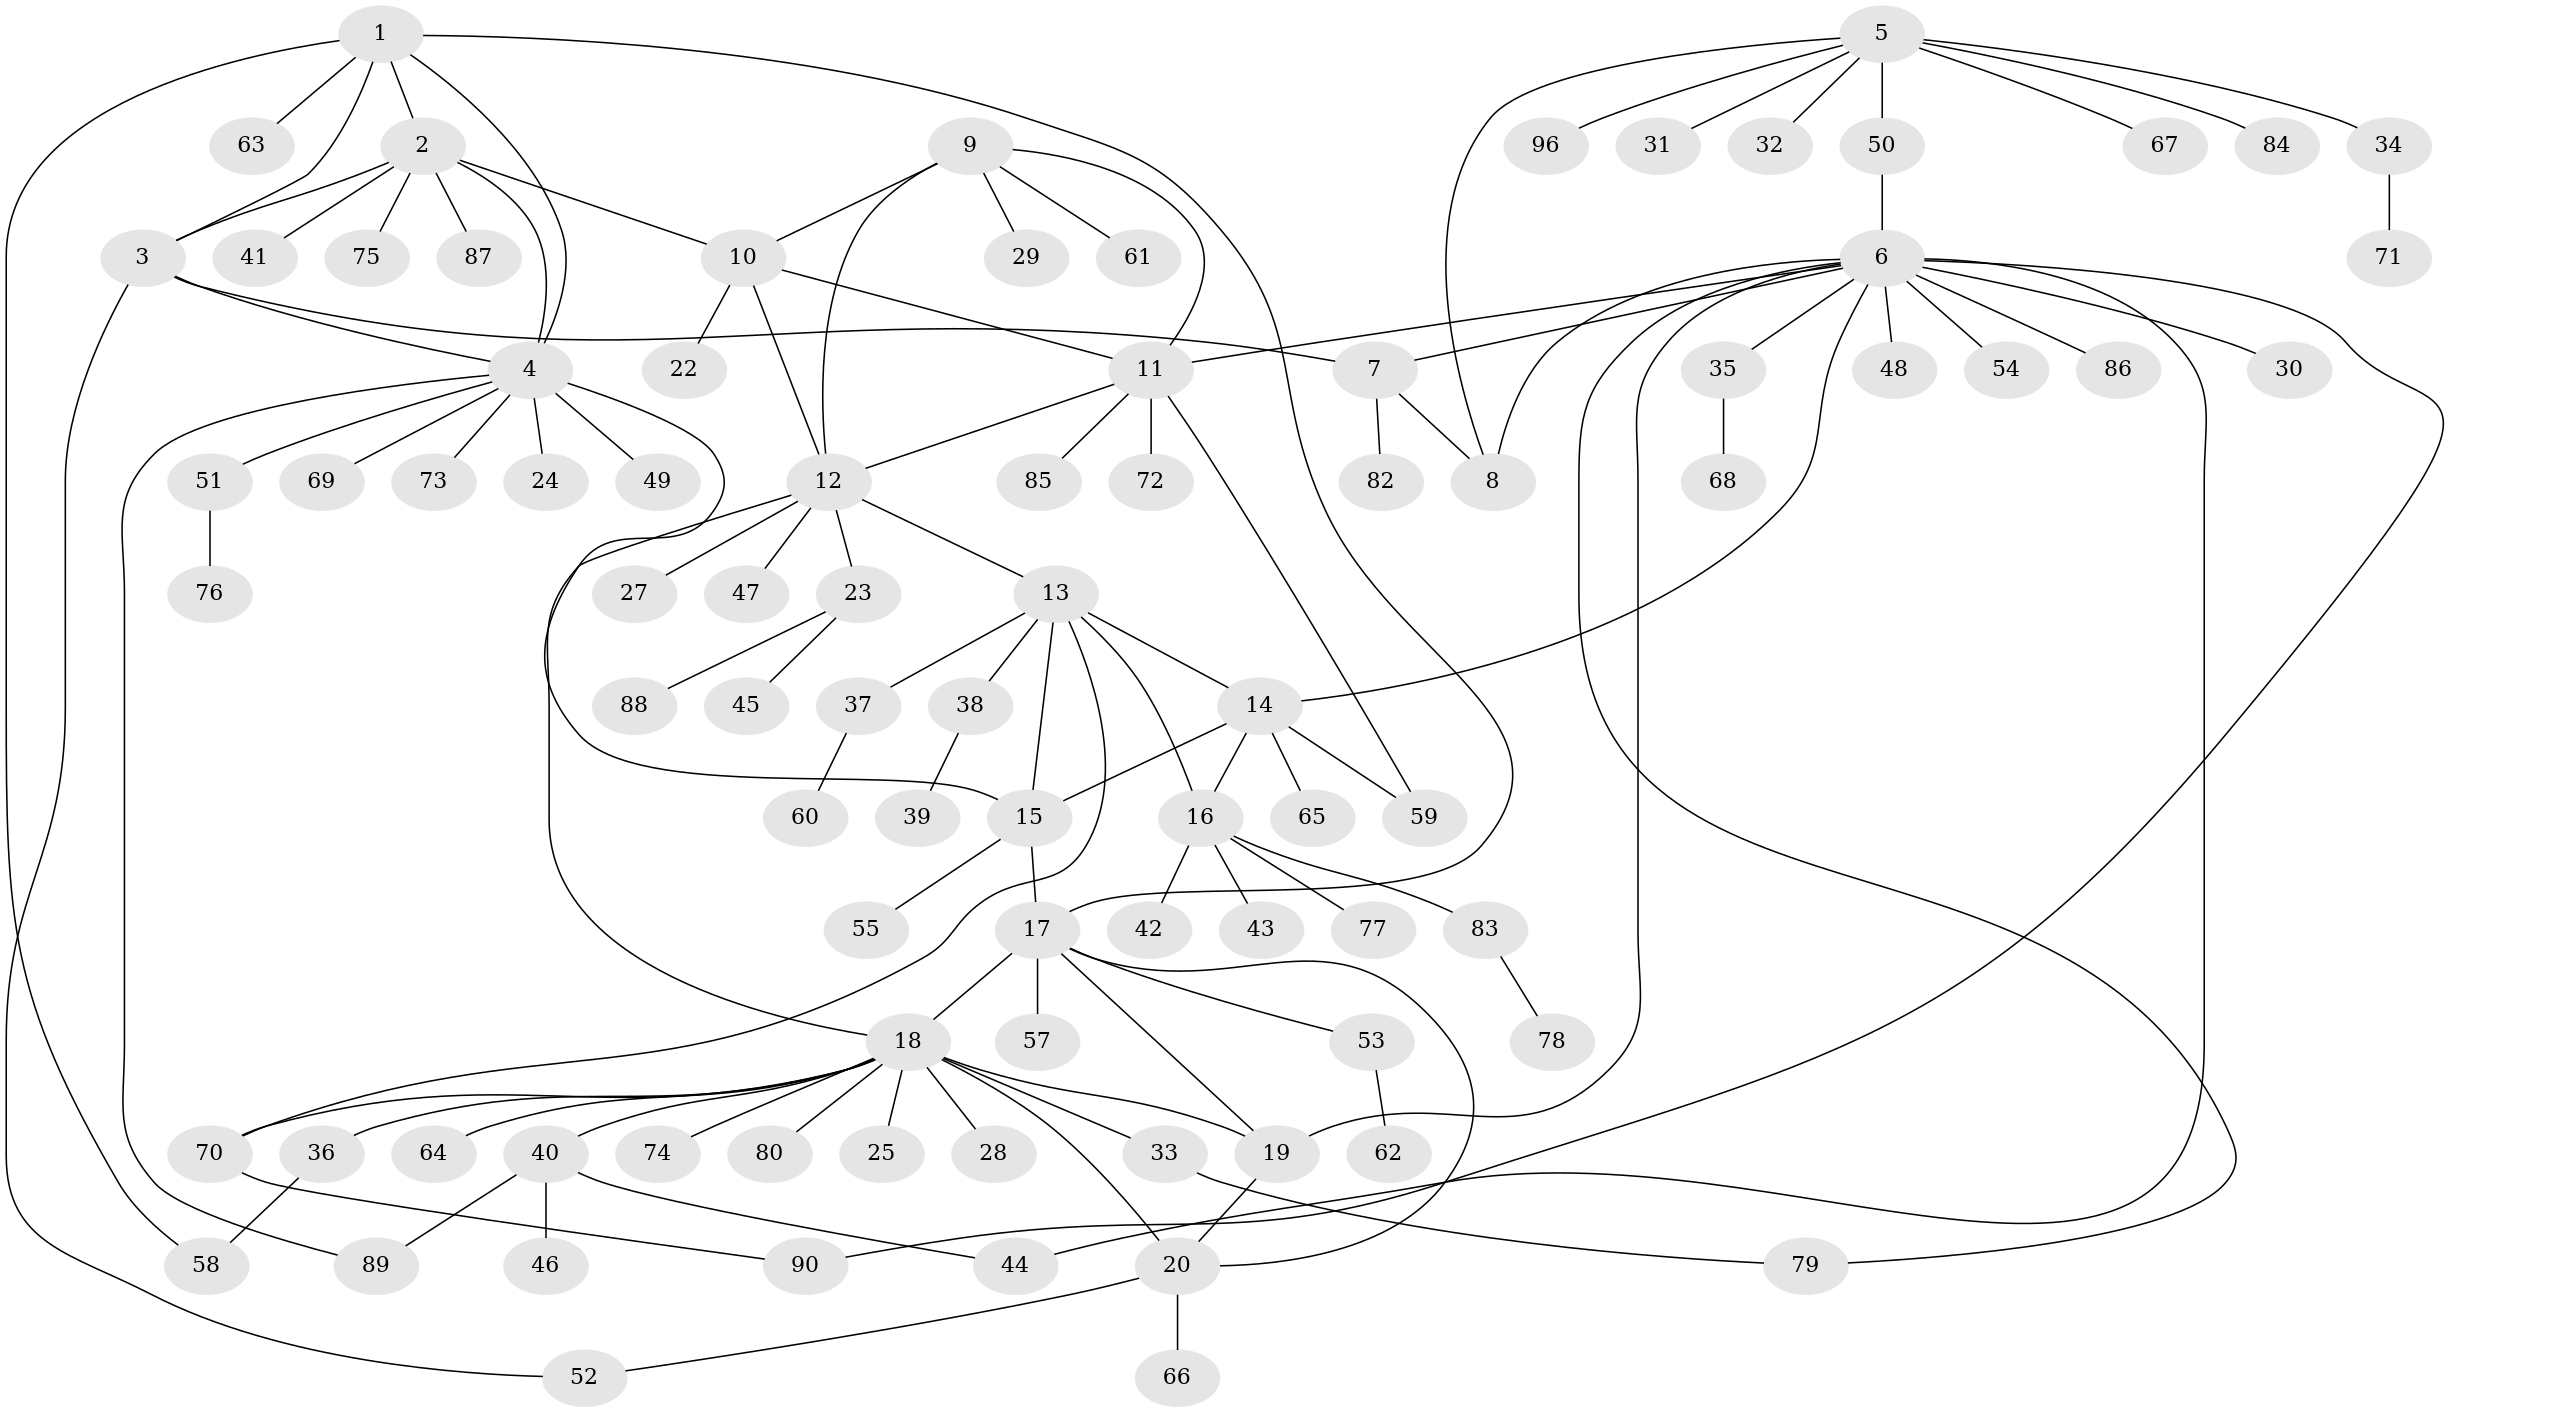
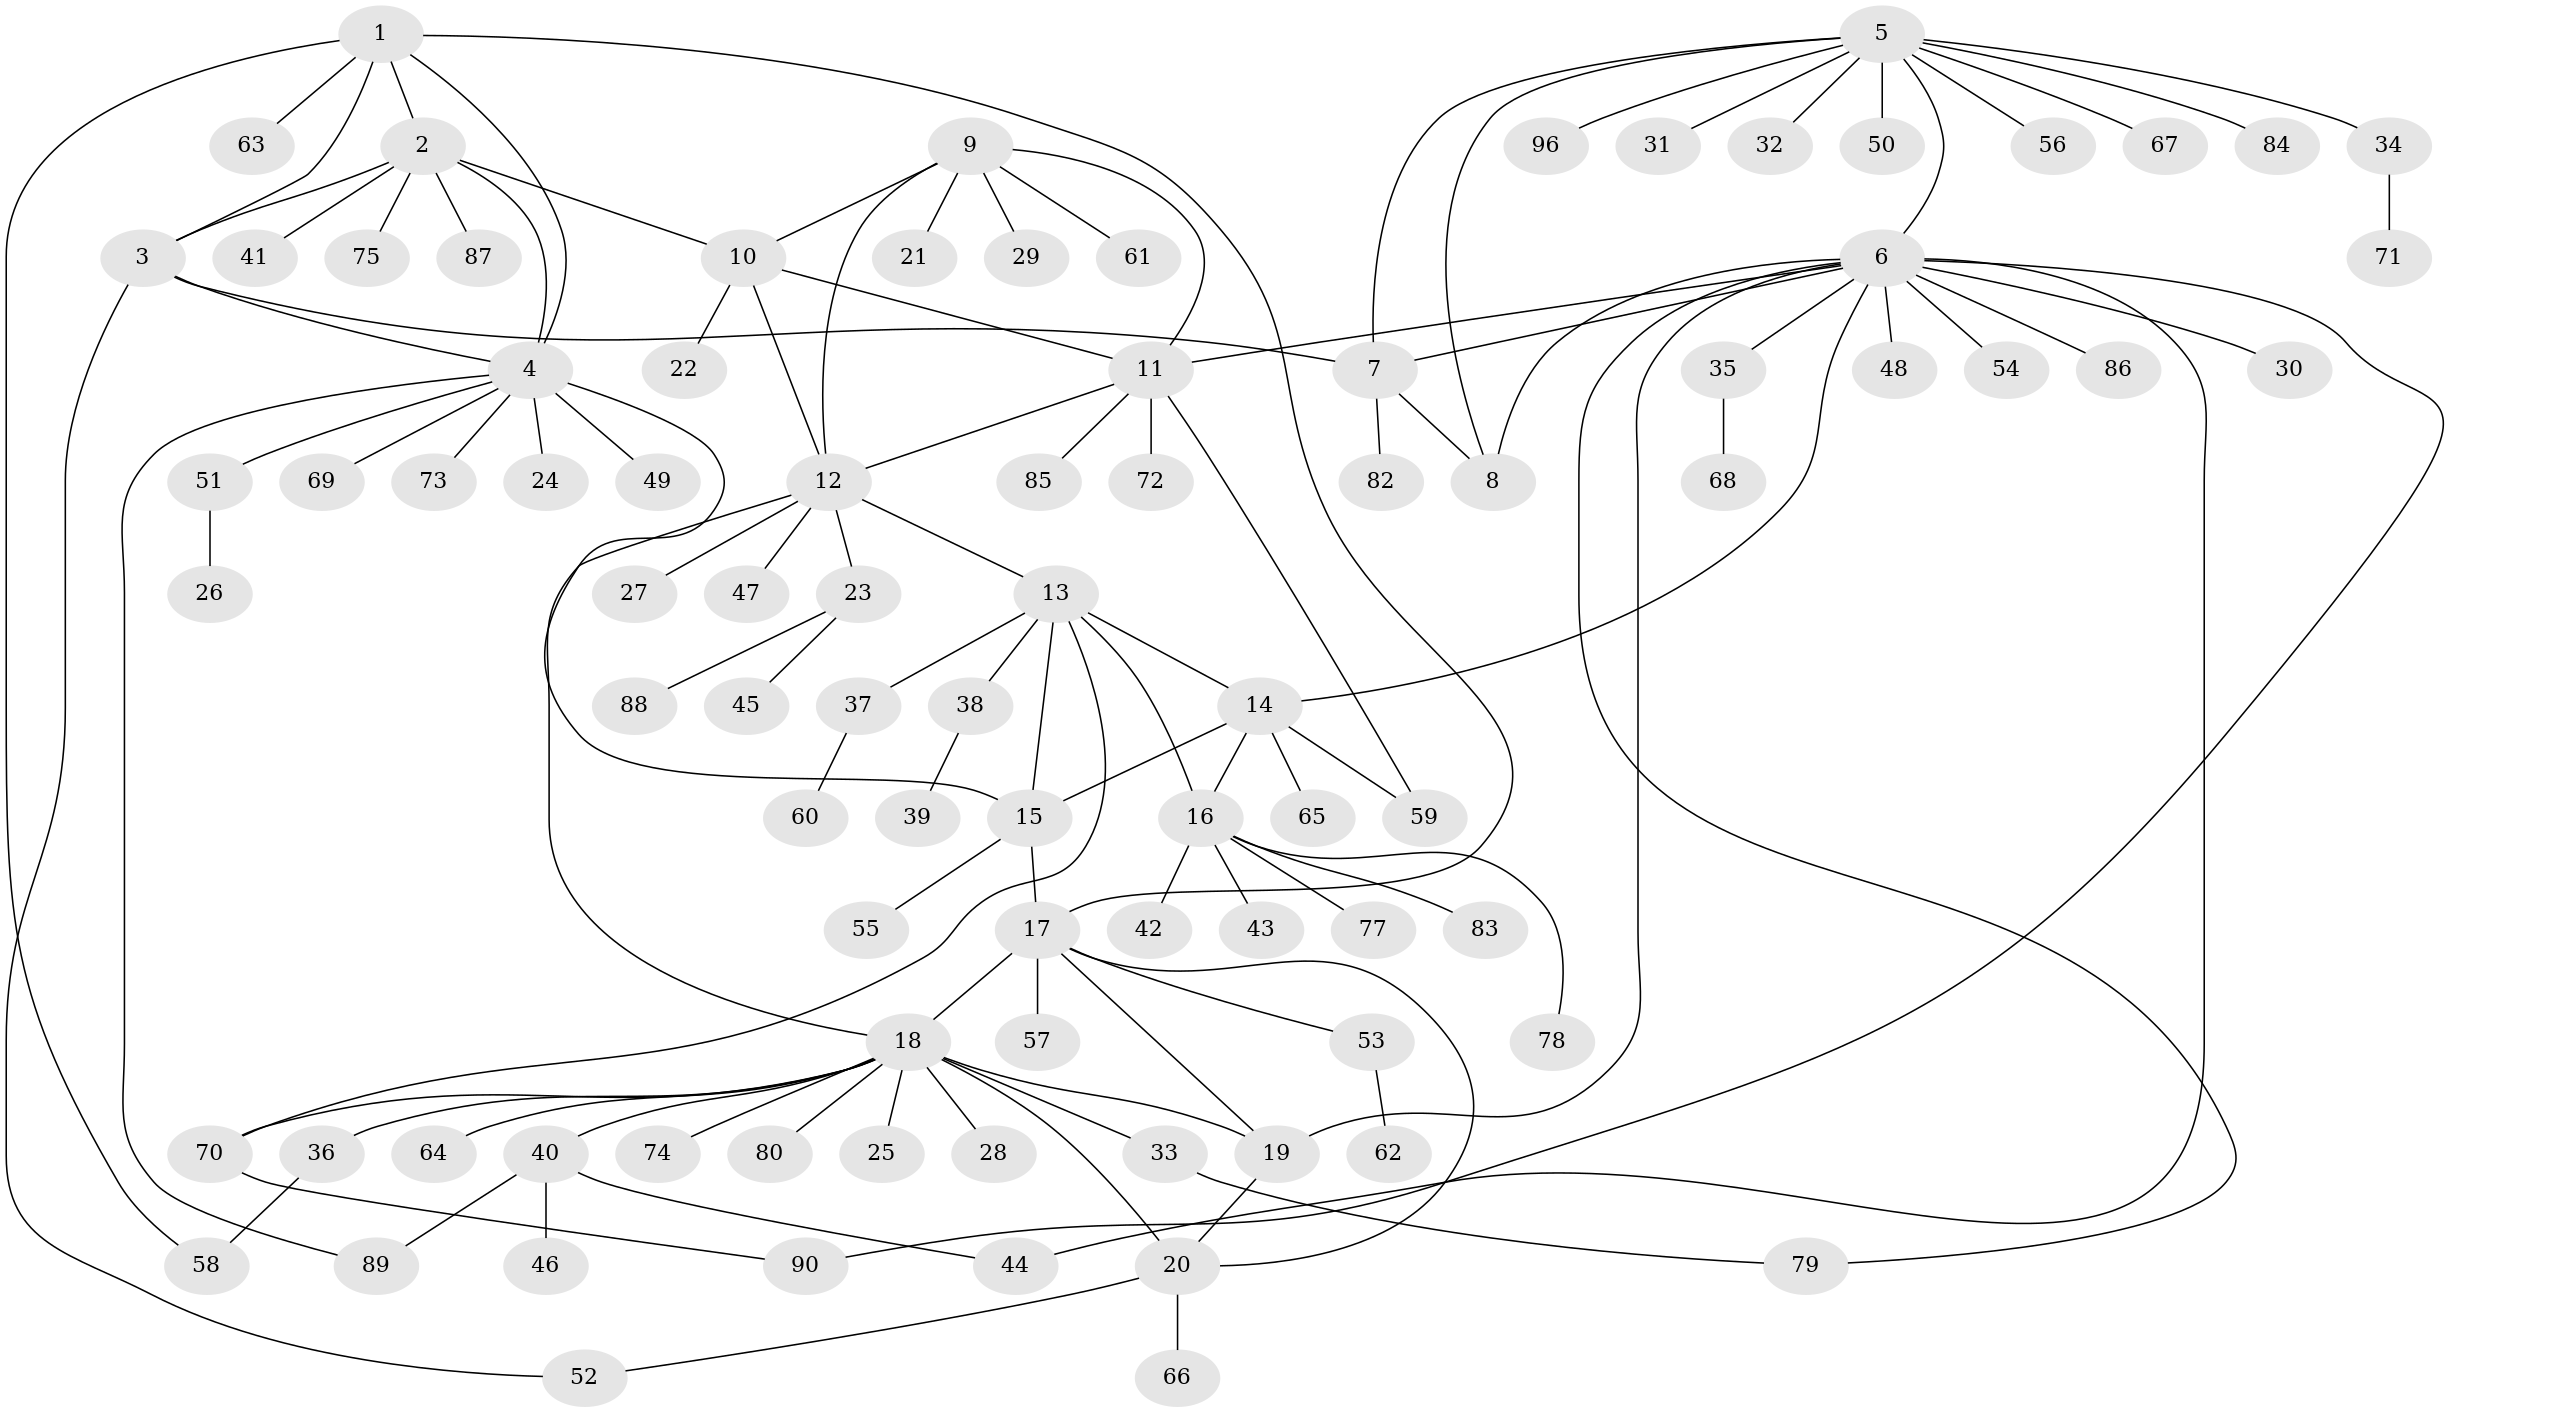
none -> (1517, 82)
none -> (2053, 146)
(1882, 202) -> (1944, 146)
none -> (915, 258)
(210, 594) -> (210, 594)
(1519, 986) -> (1451, 854)
